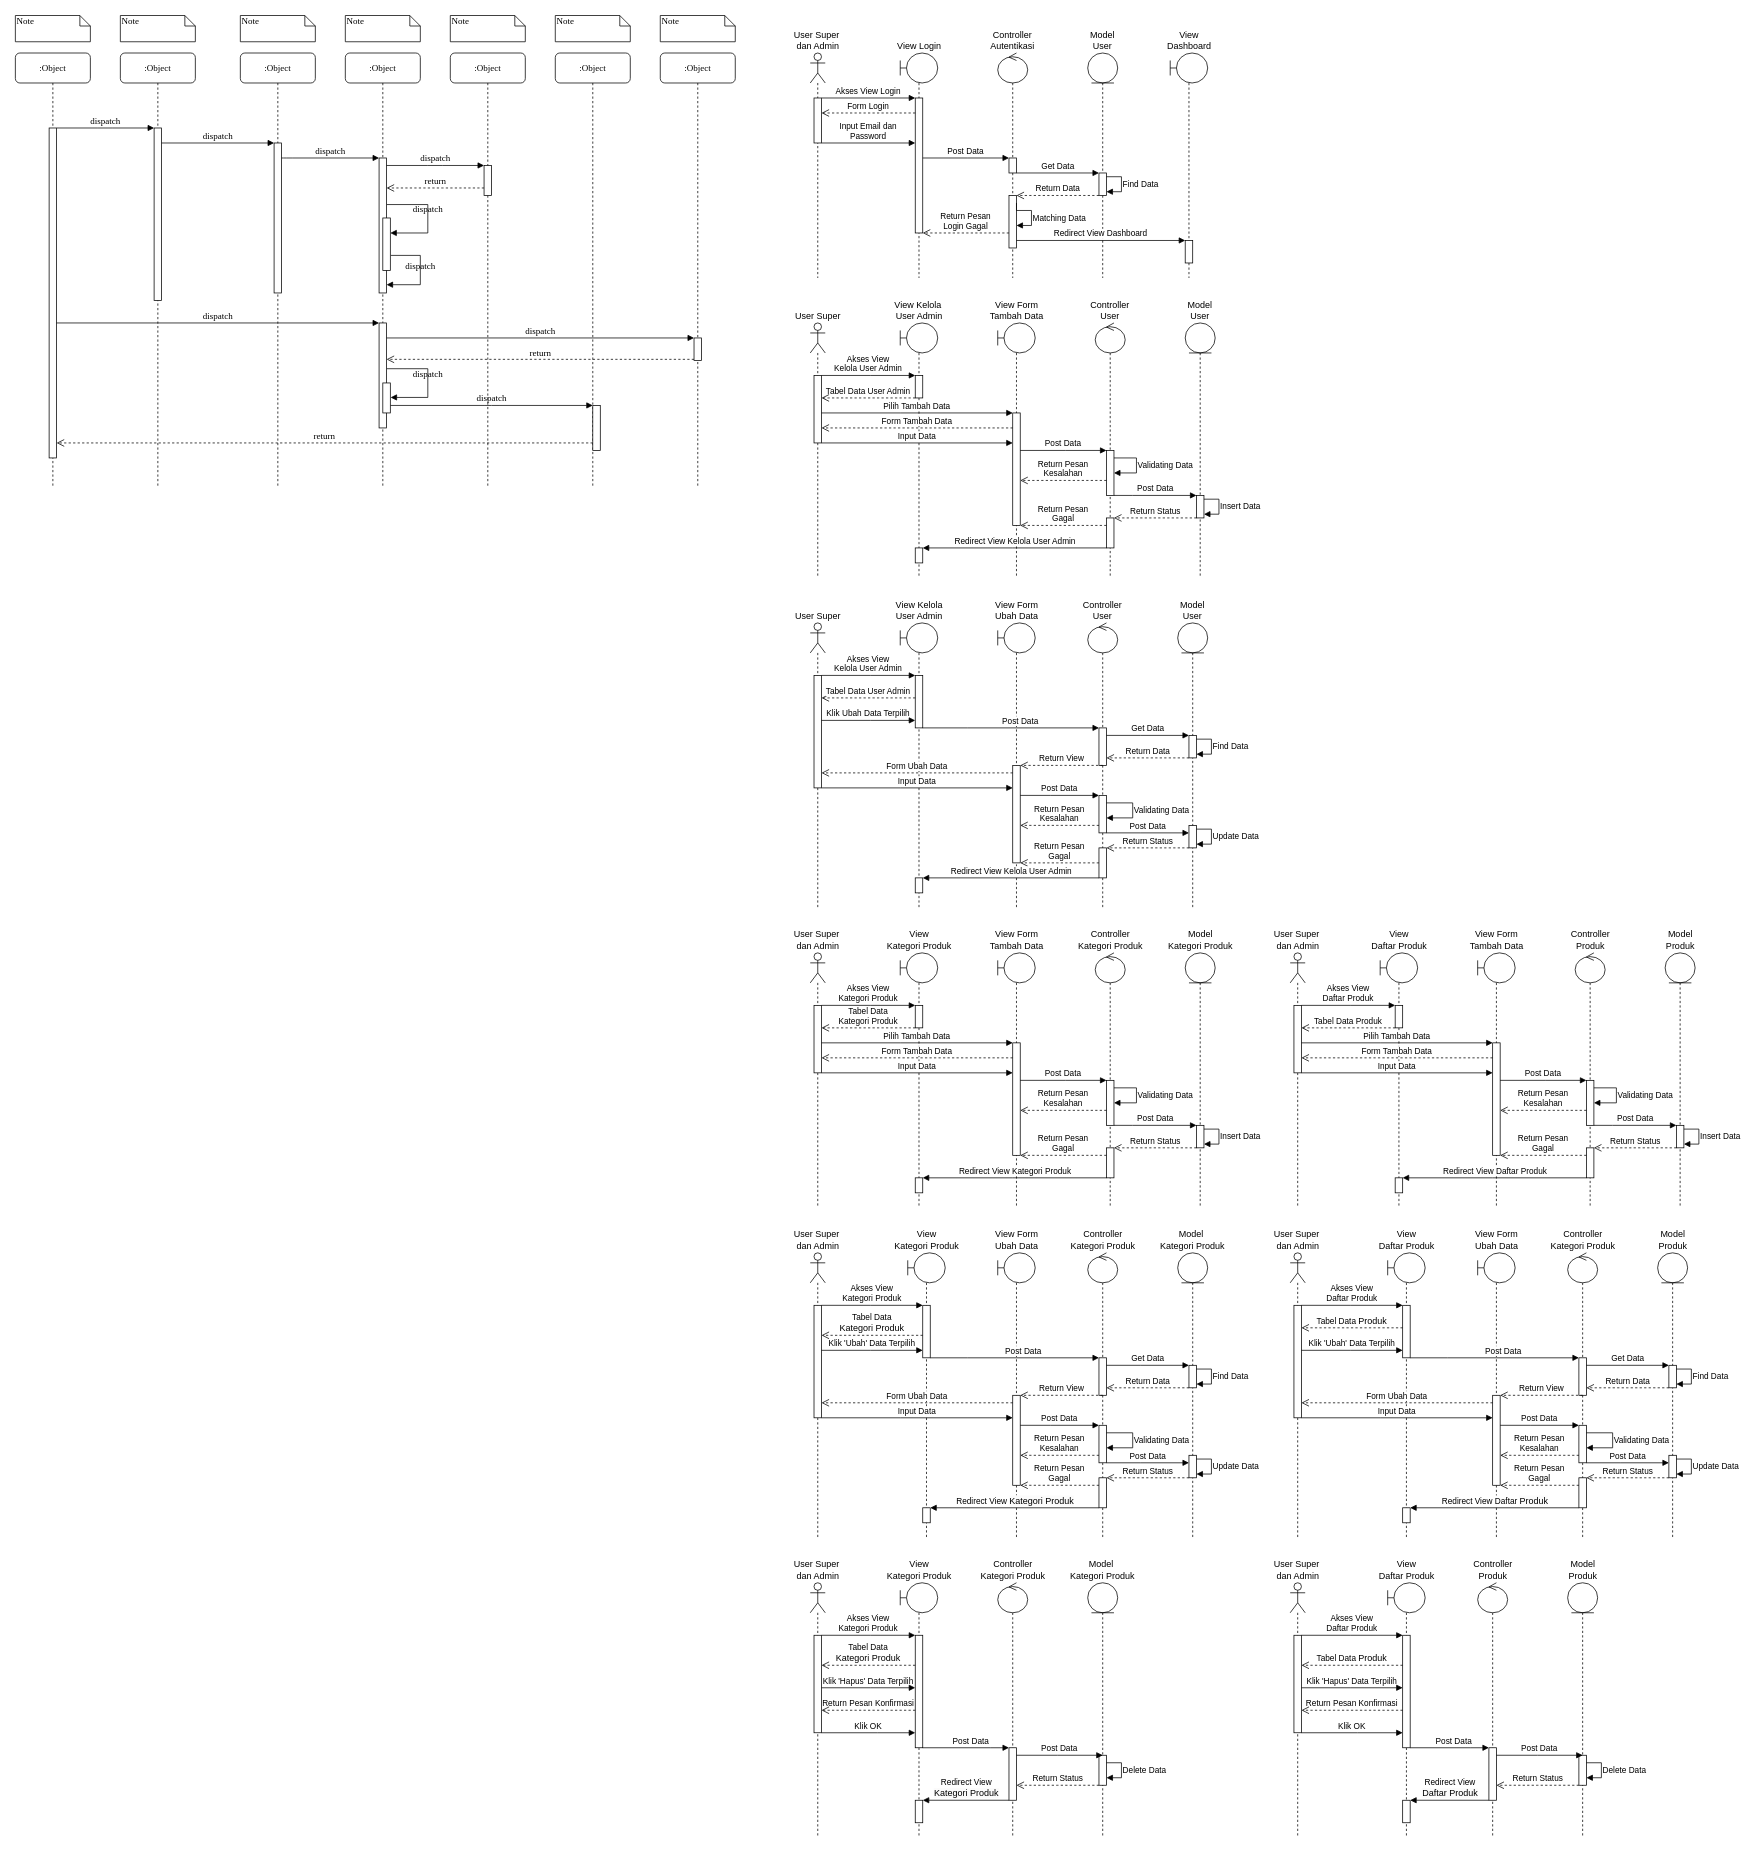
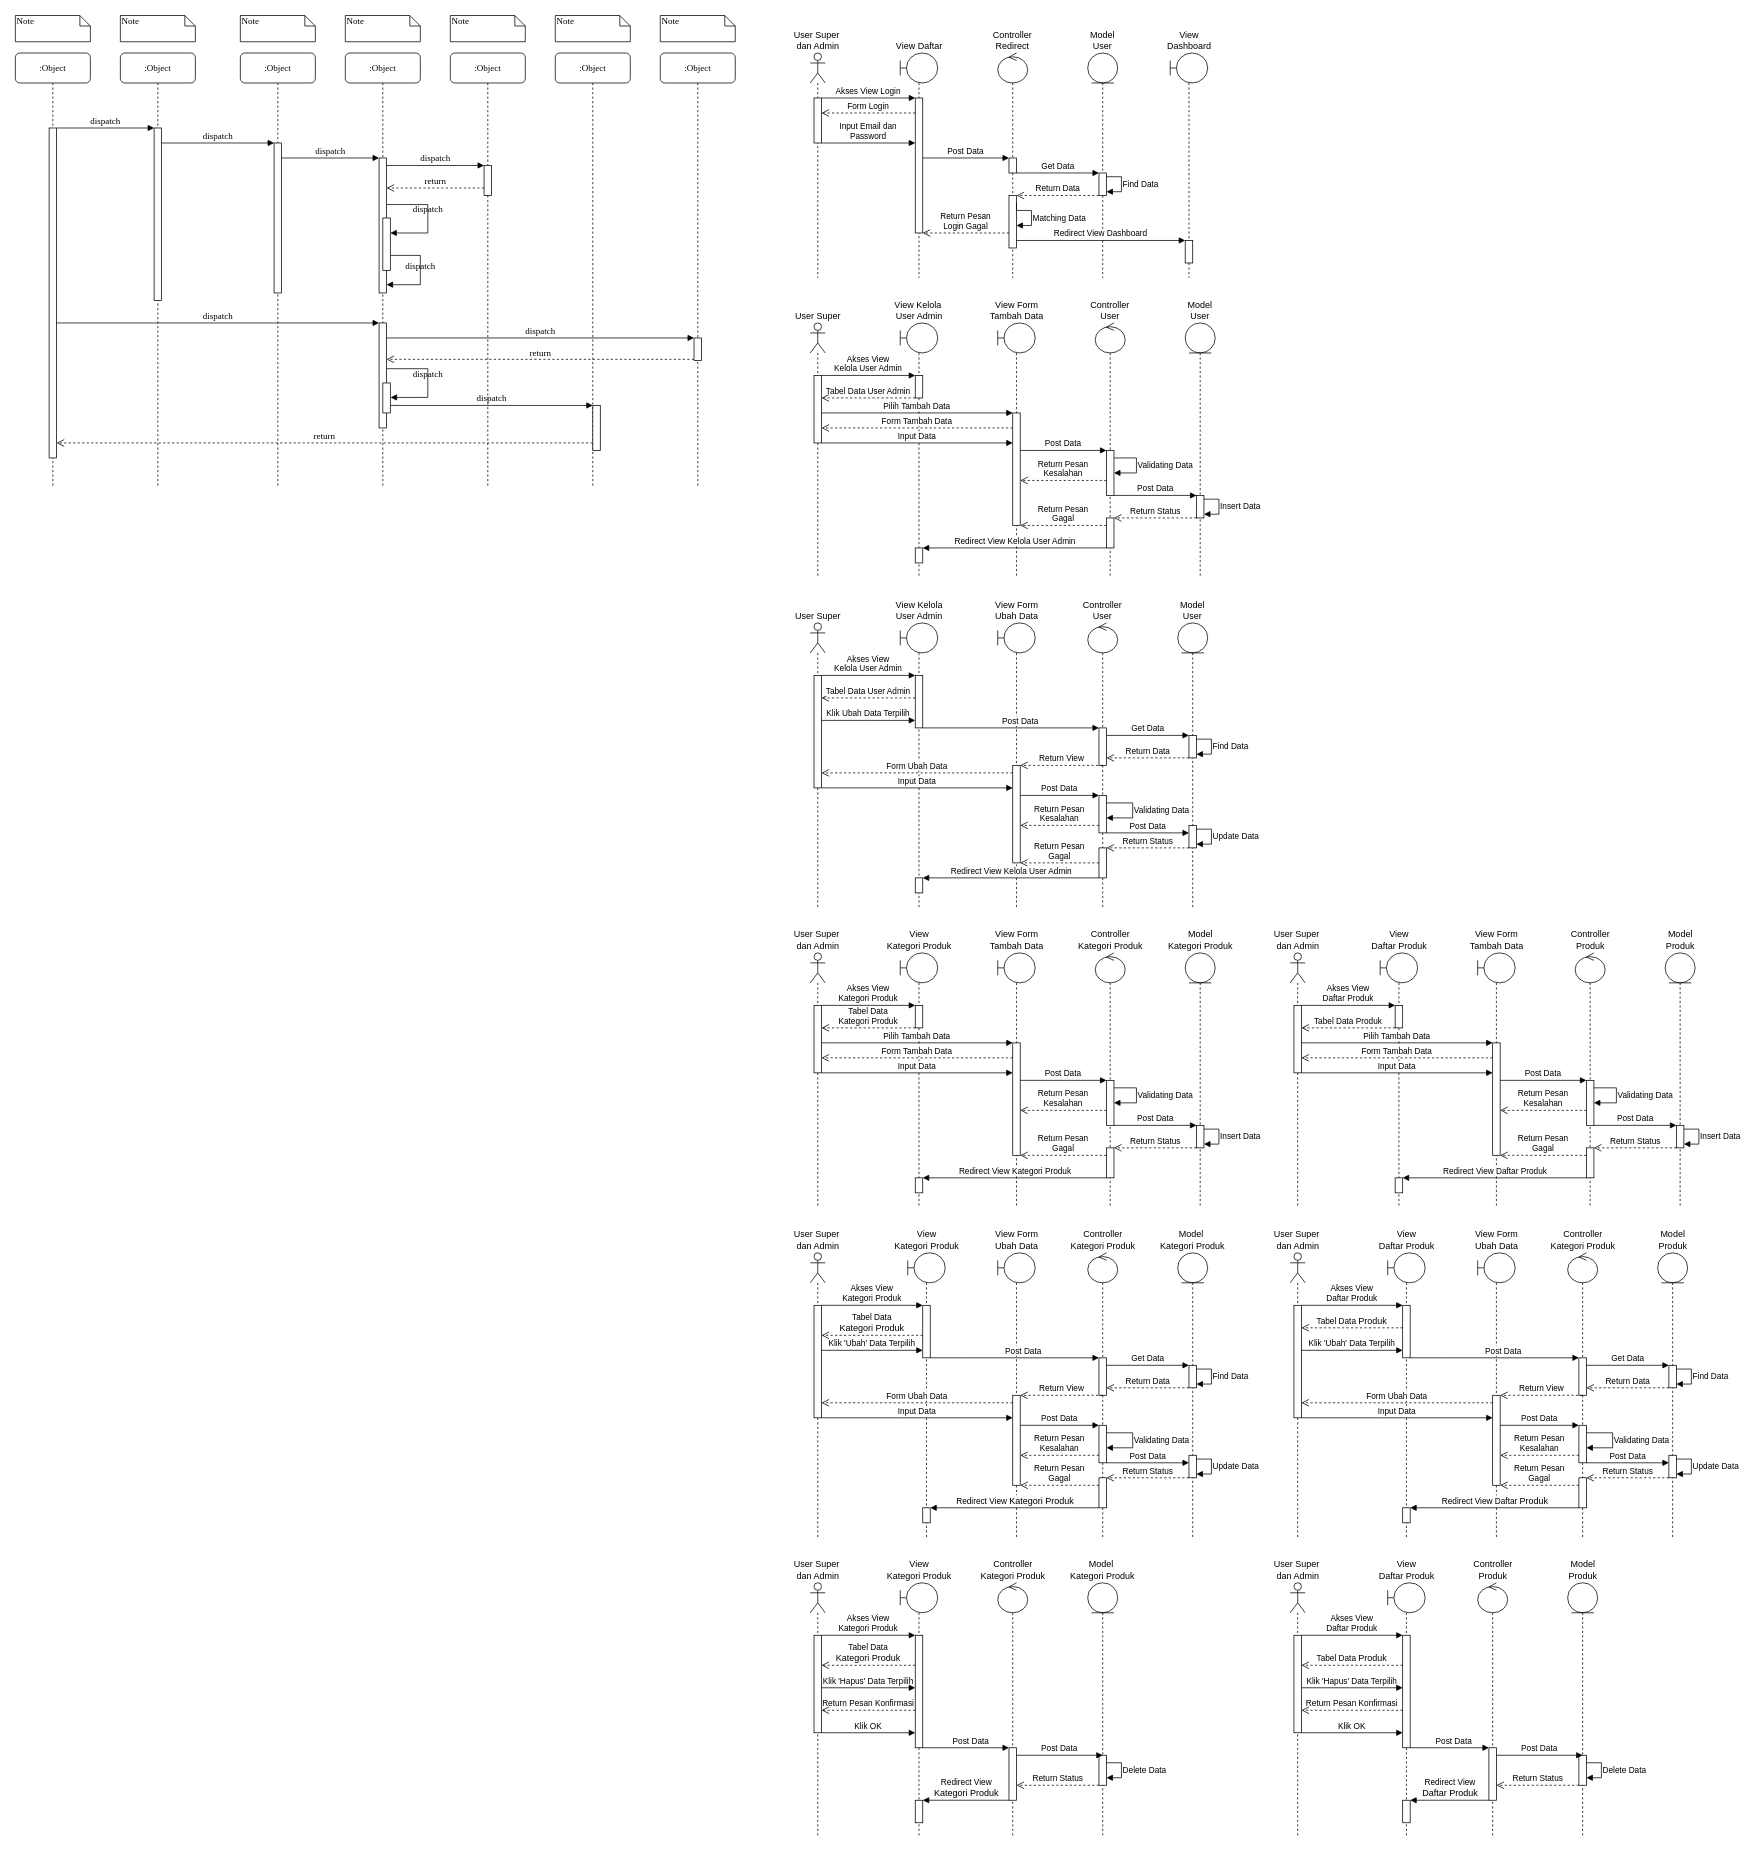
(1013, 29) -> (1013, 29)
(920, 45) -> (920, 45)
